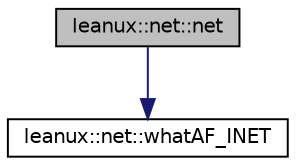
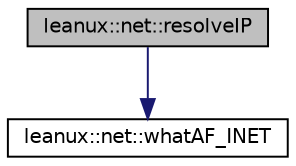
(148, 28) -> (148, 28)
